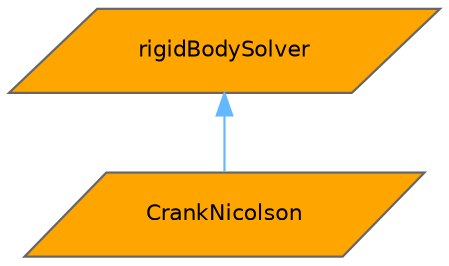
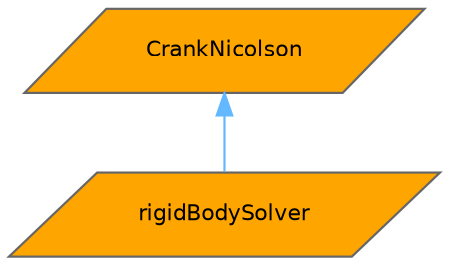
(224, 144) -> (224, 144)
